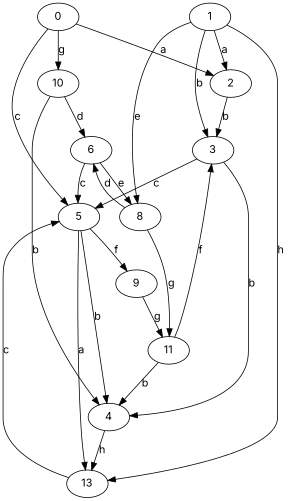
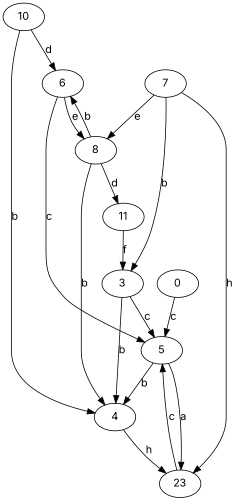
(210, 17) -> (166, 84)
(58, 46) -> none
(231, 84) -> none
(108, 184) -> (88, 117)
(136, 284) -> none
(171, 284) -> (115, 184)
(141, 381) -> (81, 283)
(87, 484) -> (180, 484)
